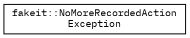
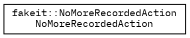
(95, 19) -> (95, 19)
